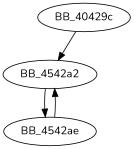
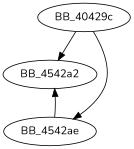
(45, 99) -> (107, 77)
